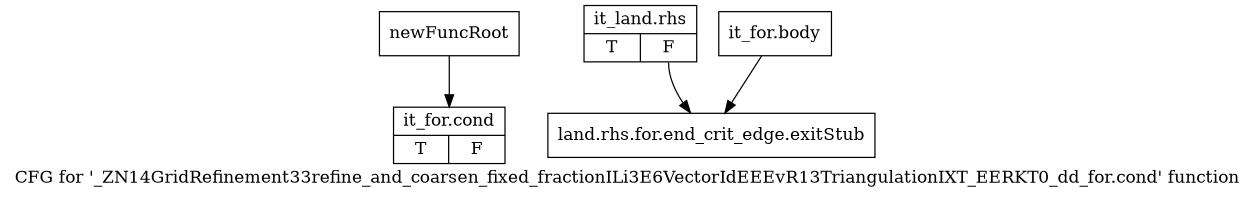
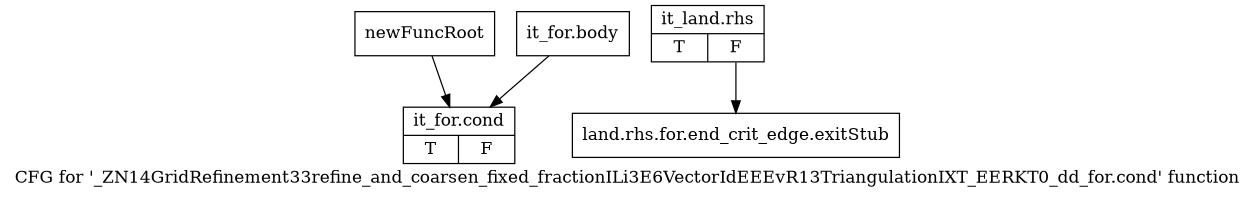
(747, 79) -> (524, 77)
